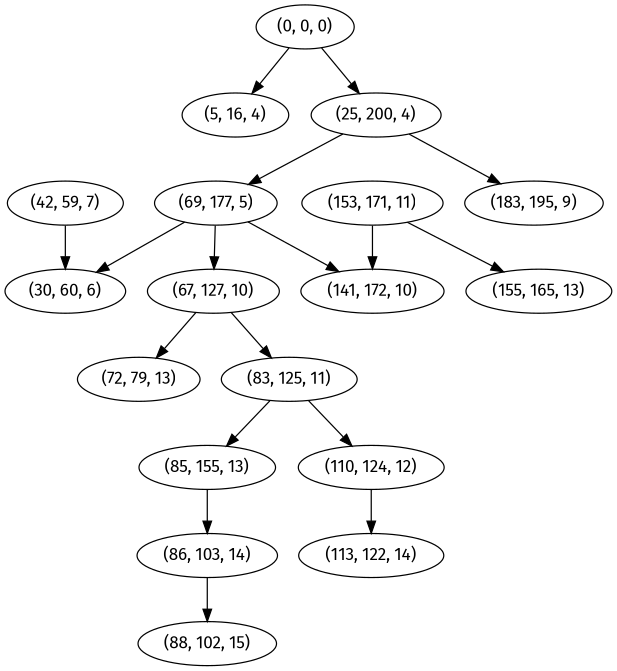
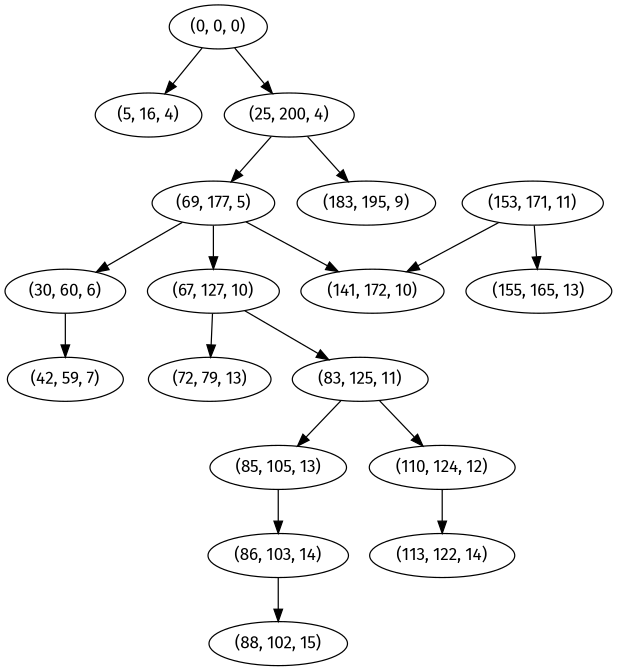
(65, 241) -> (65, 329)
(207, 467) -> (278, 467)
